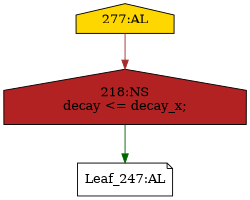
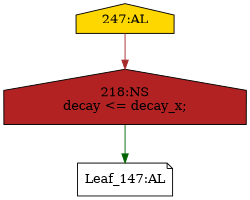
(125, 20) -> (125, 20)
(125, 180) -> (125, 180)
